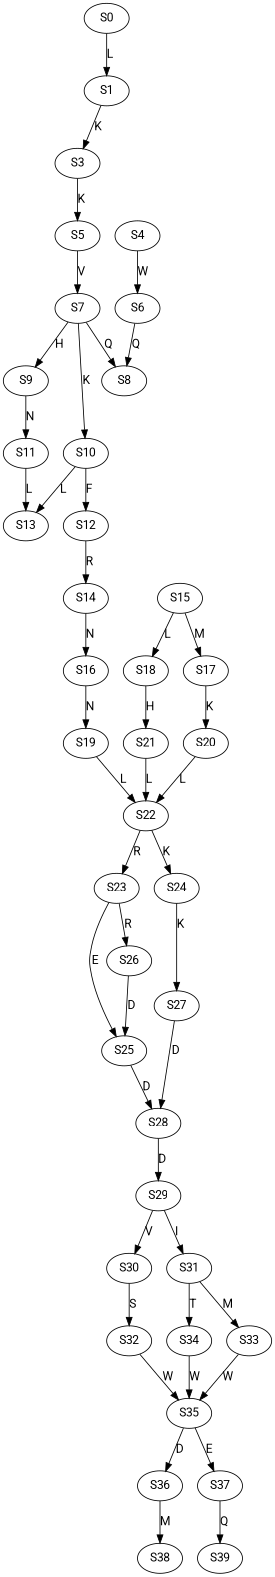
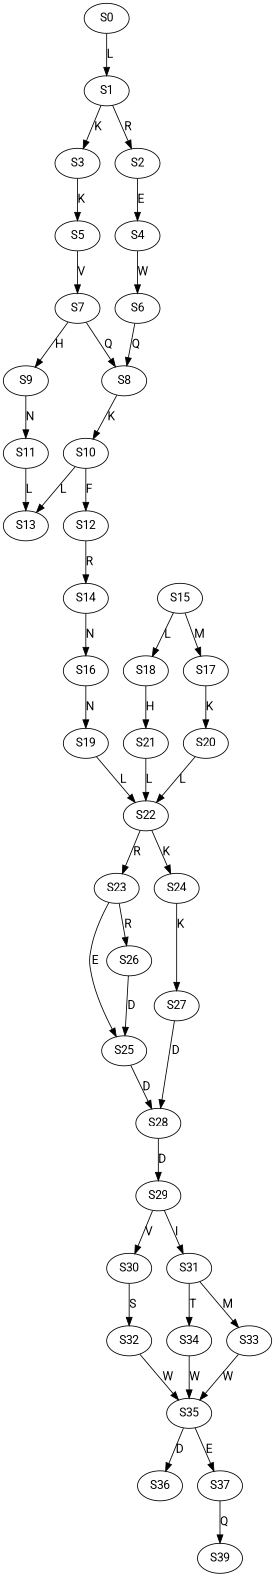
none -> (138, 163)
(81, 377) -> (107, 413)
(160, 1558) -> none
